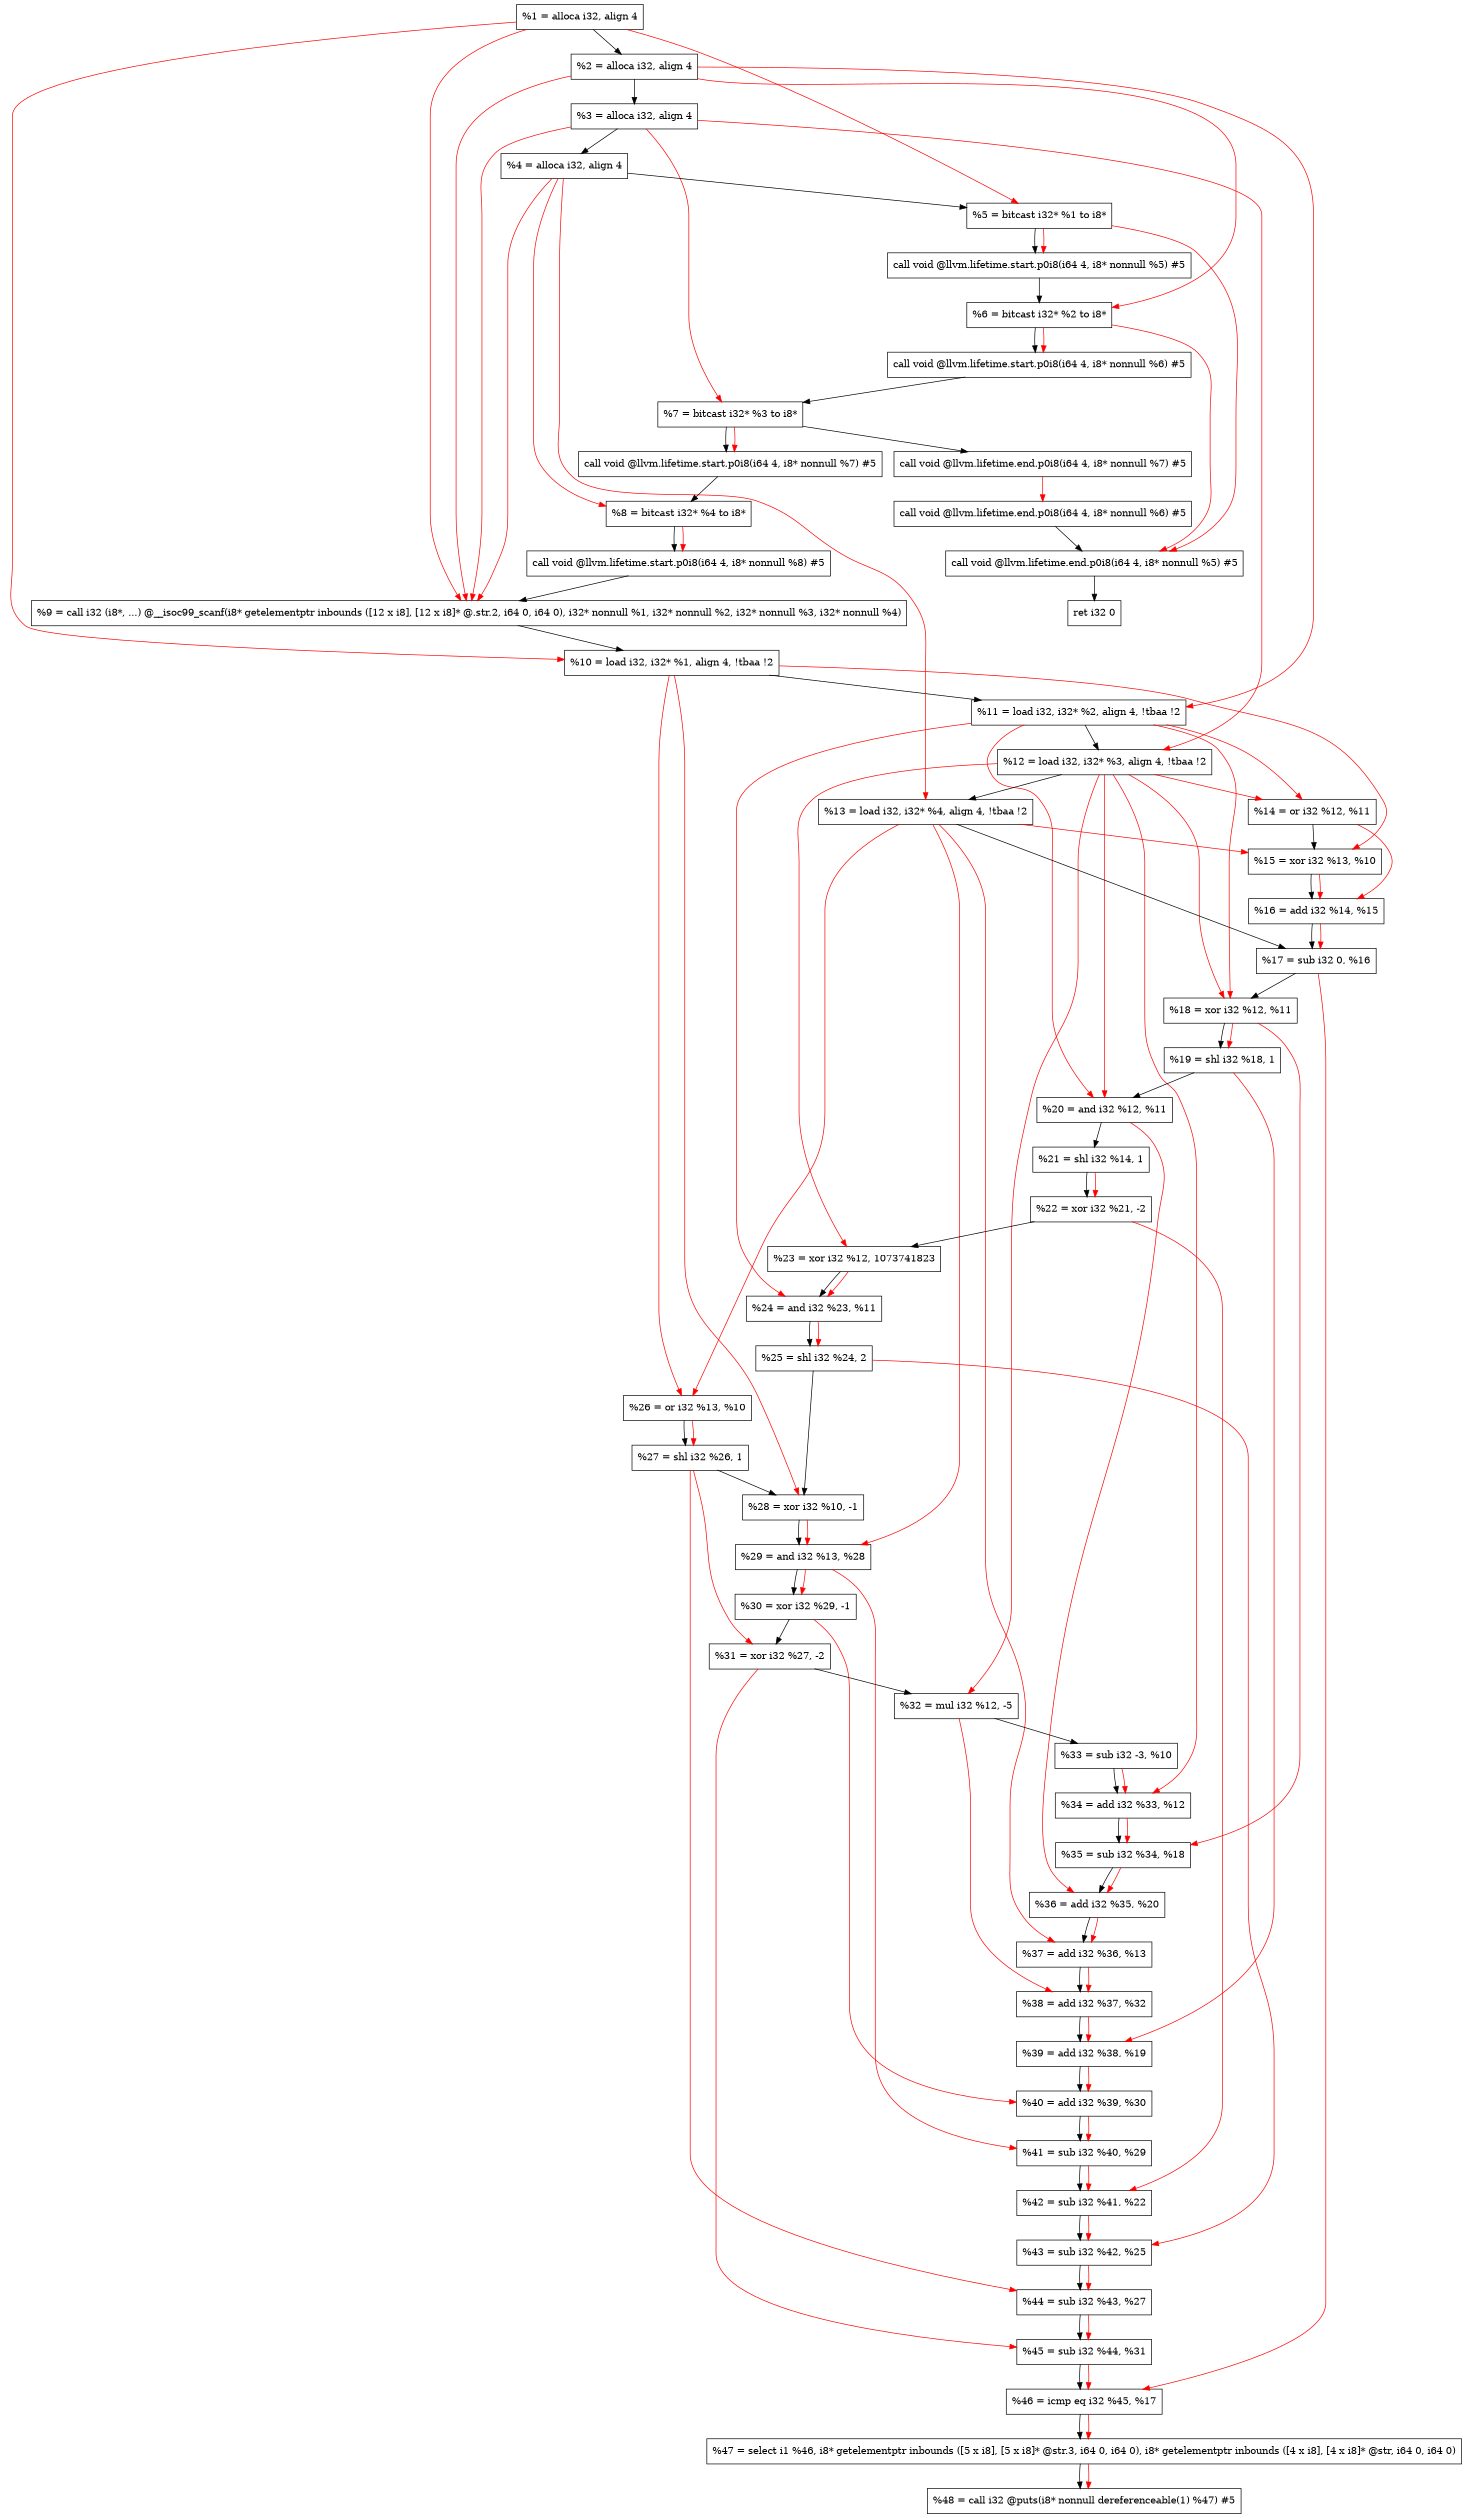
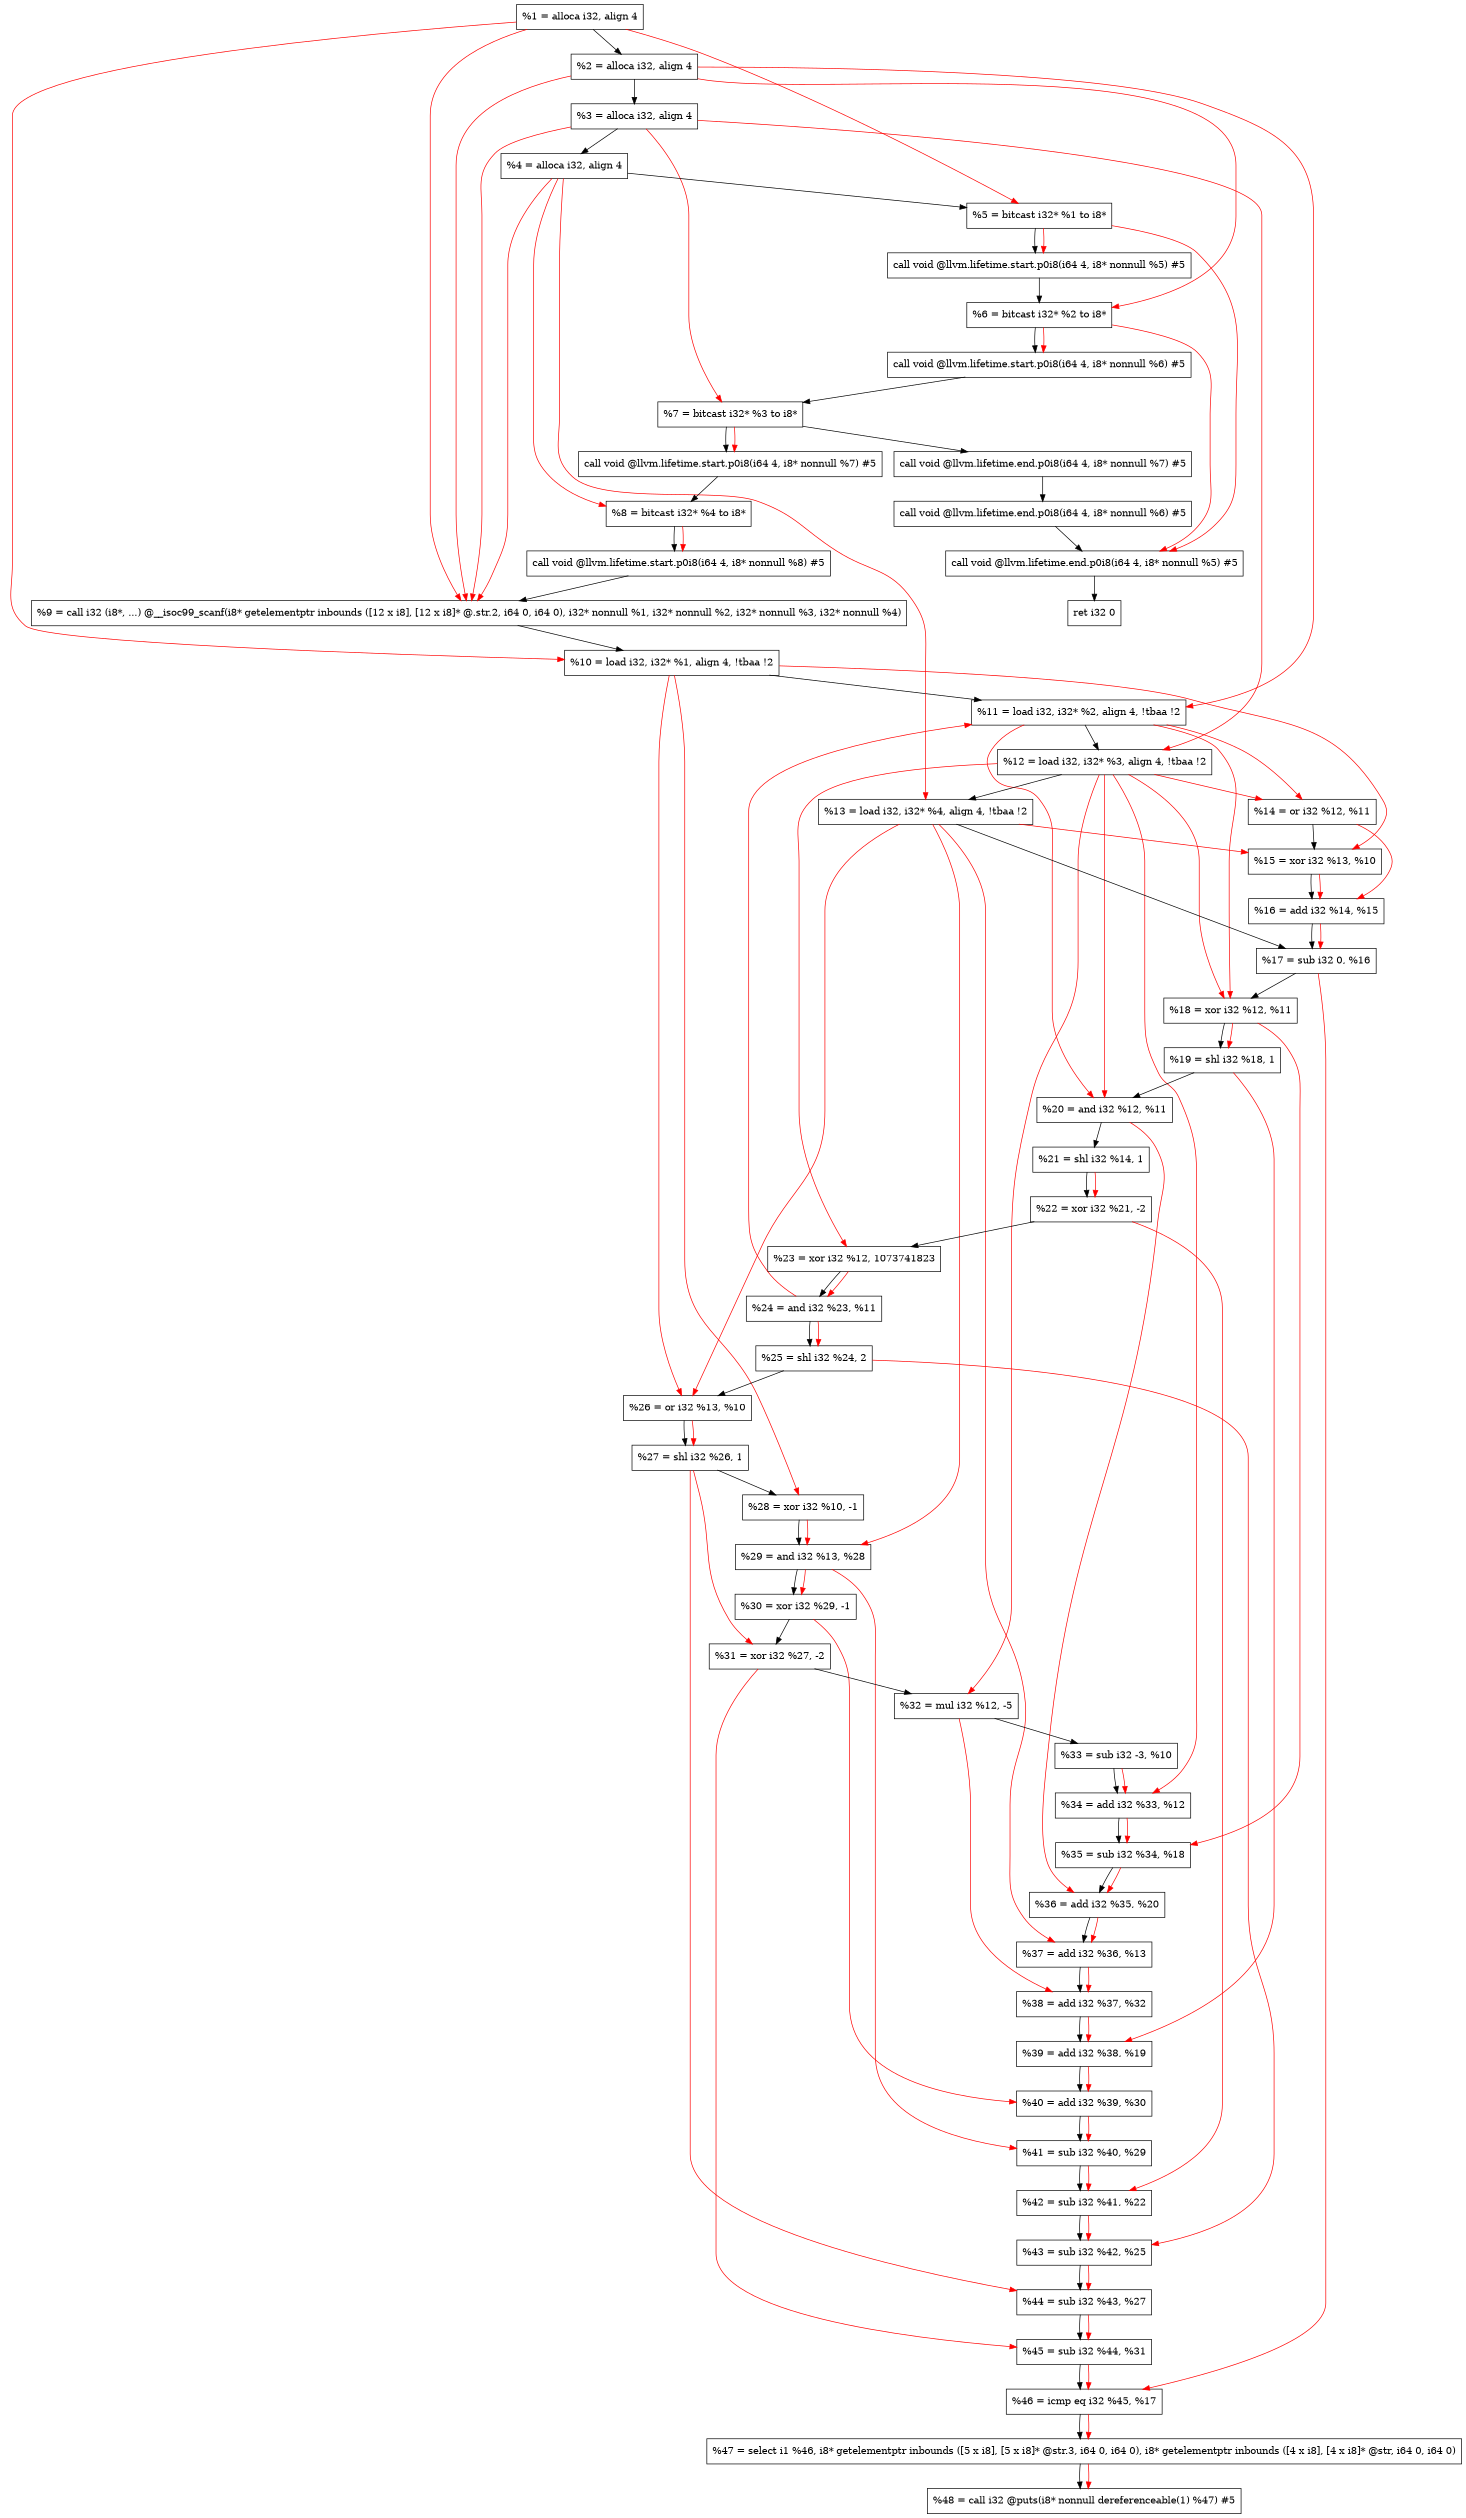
(1043, 486) -> (1043, 486)
(736, 929) -> (749, 941)
(809, 1429) -> (756, 1381)
